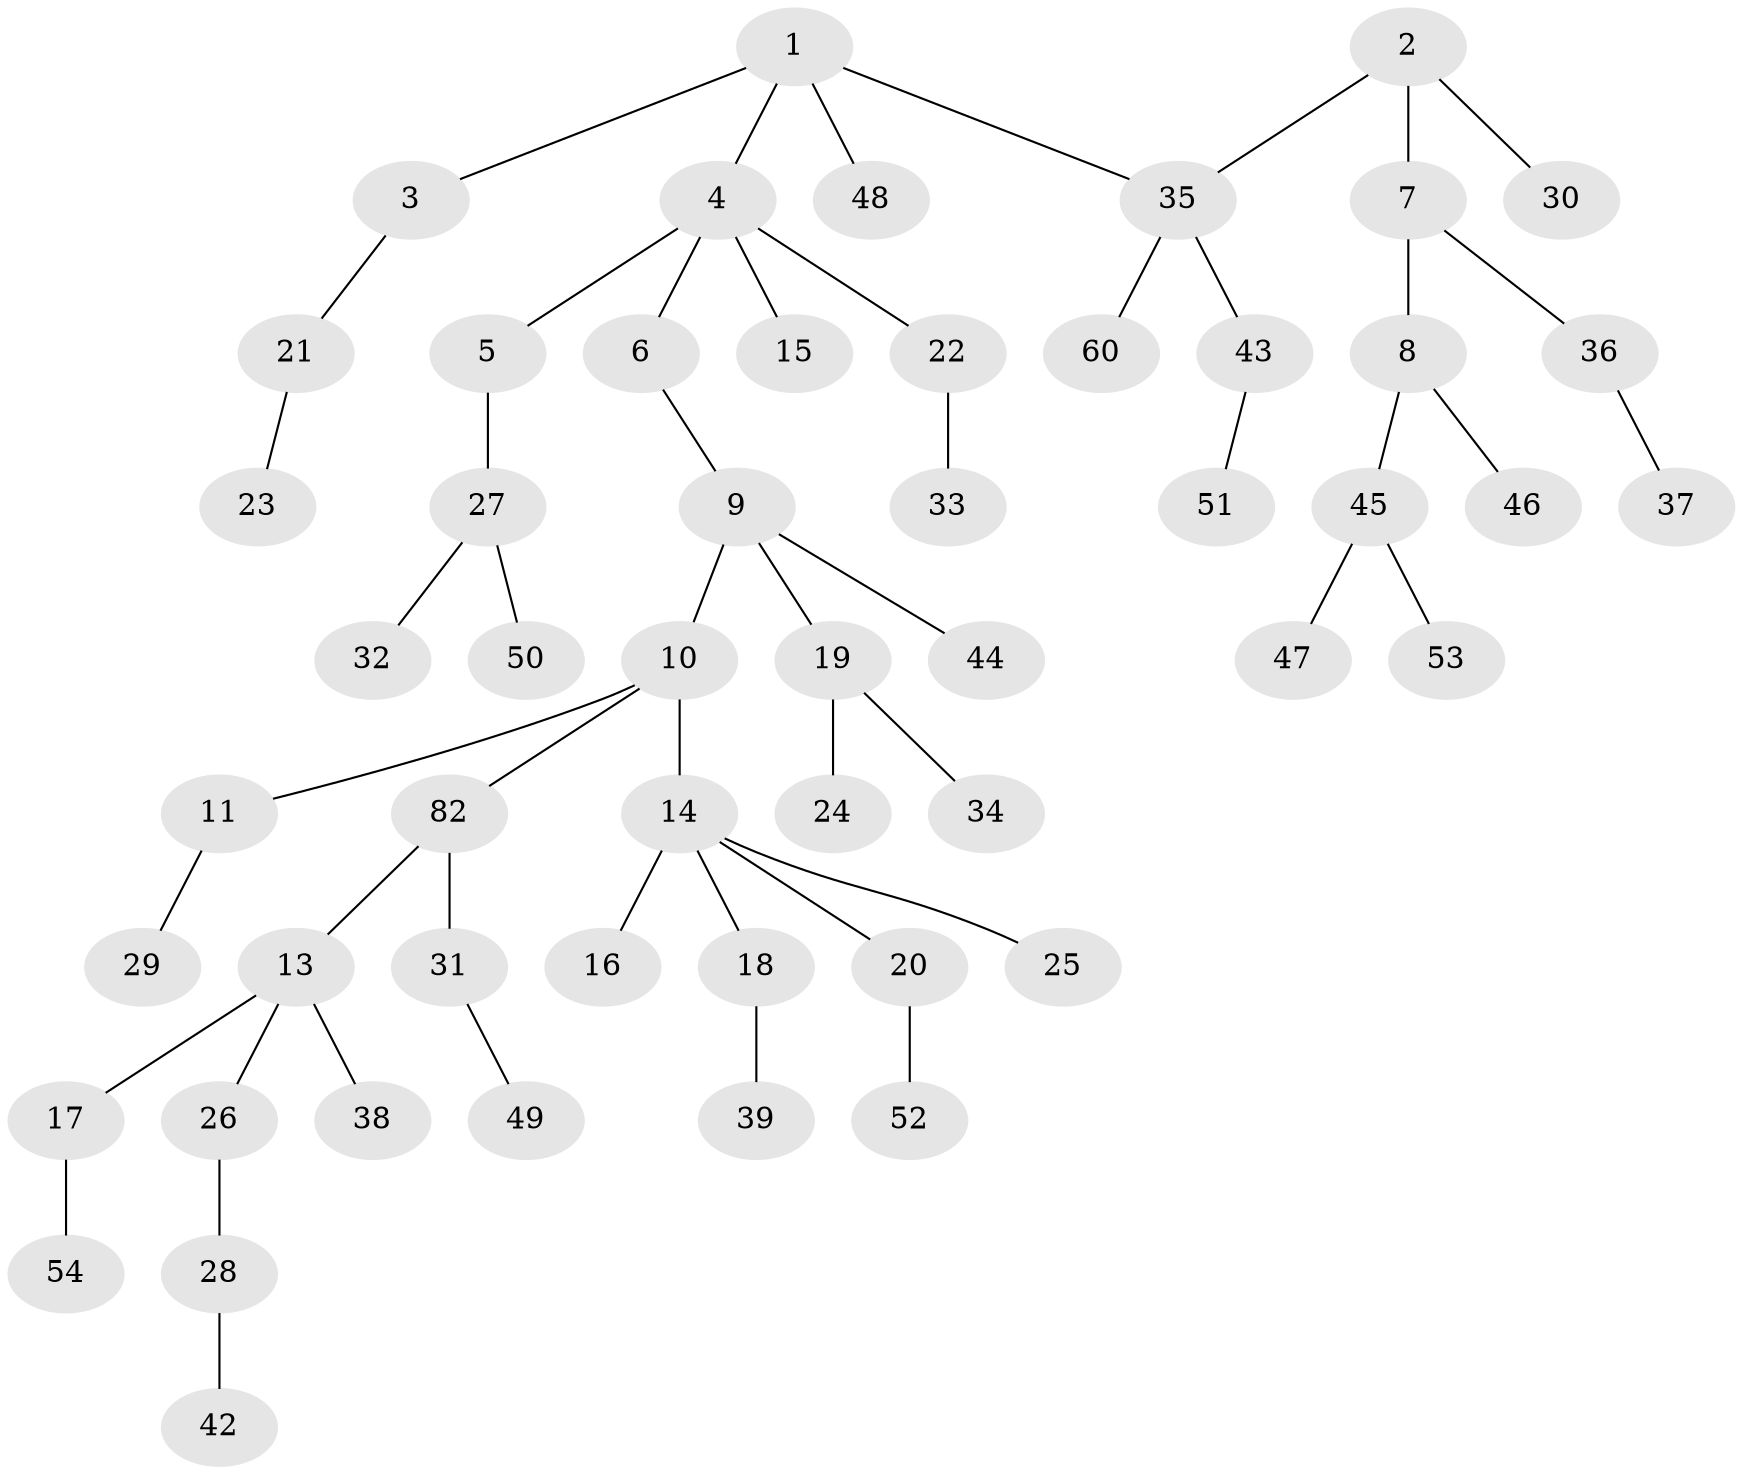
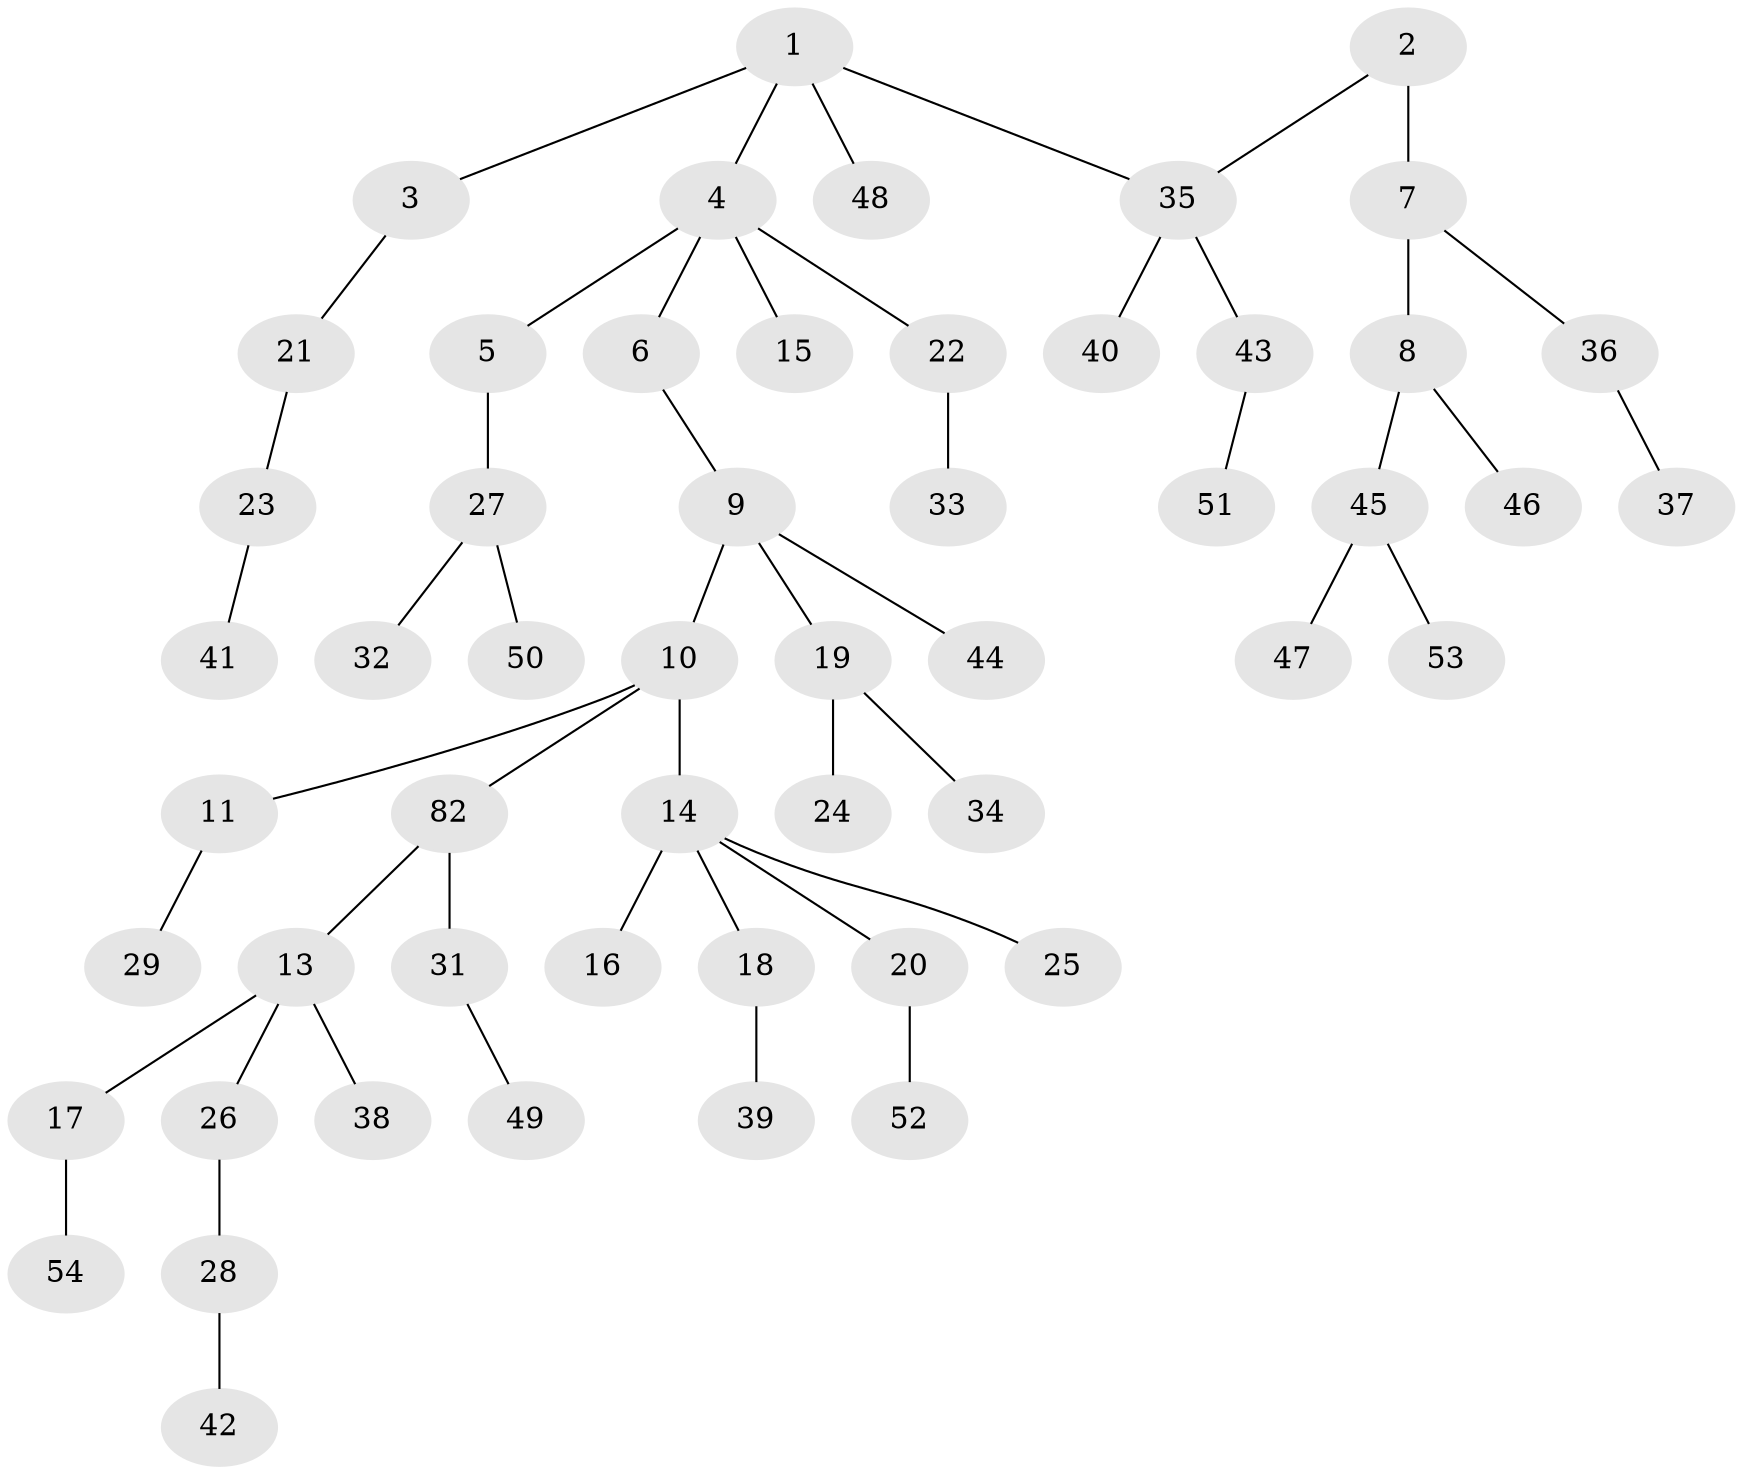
(1562, 200) -> none
(1101, 354) -> (1101, 354)
none -> (219, 660)
